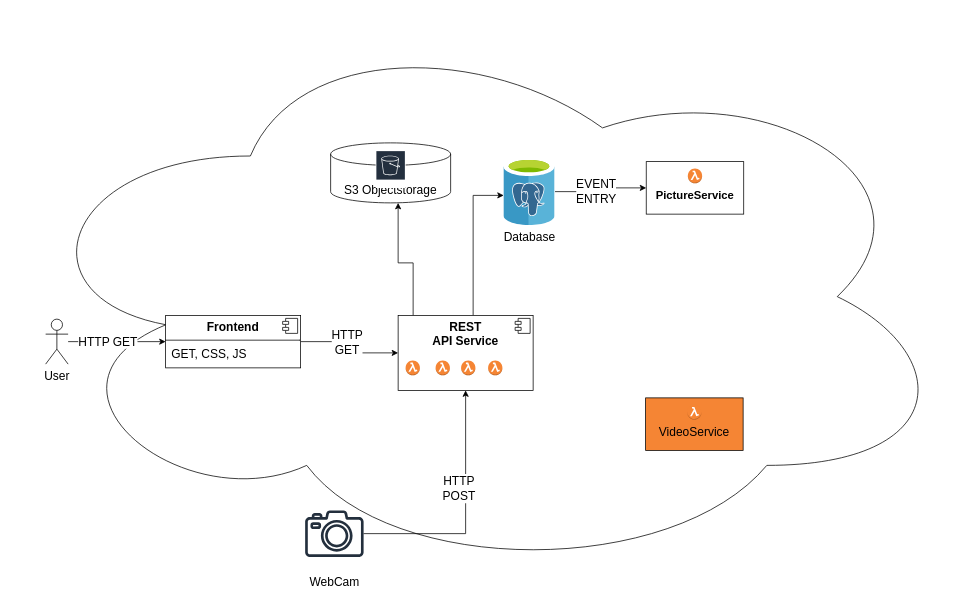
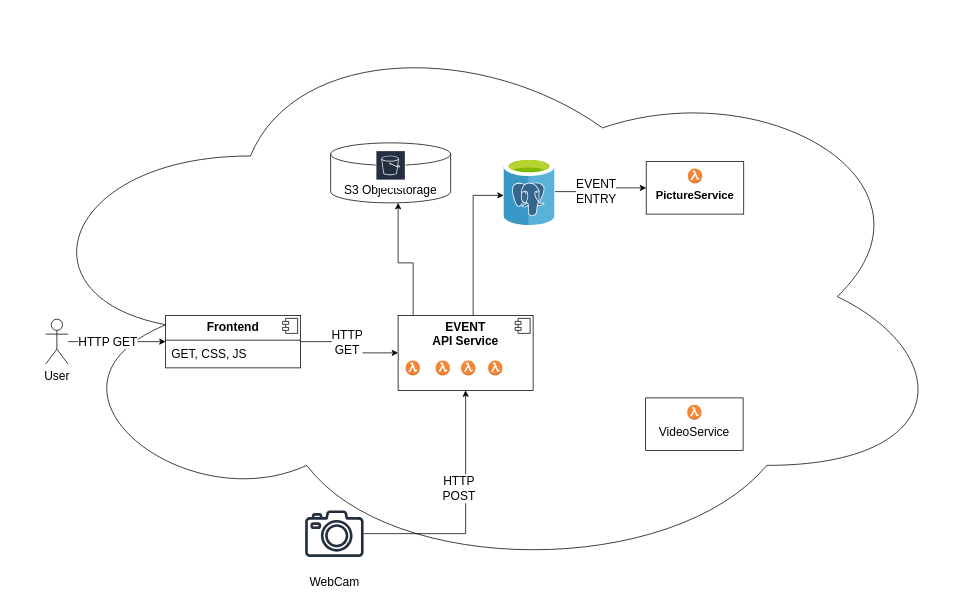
(529, 237) -> none
(423, 315) -> (423, 315)
(694, 424) -> (694, 424)
